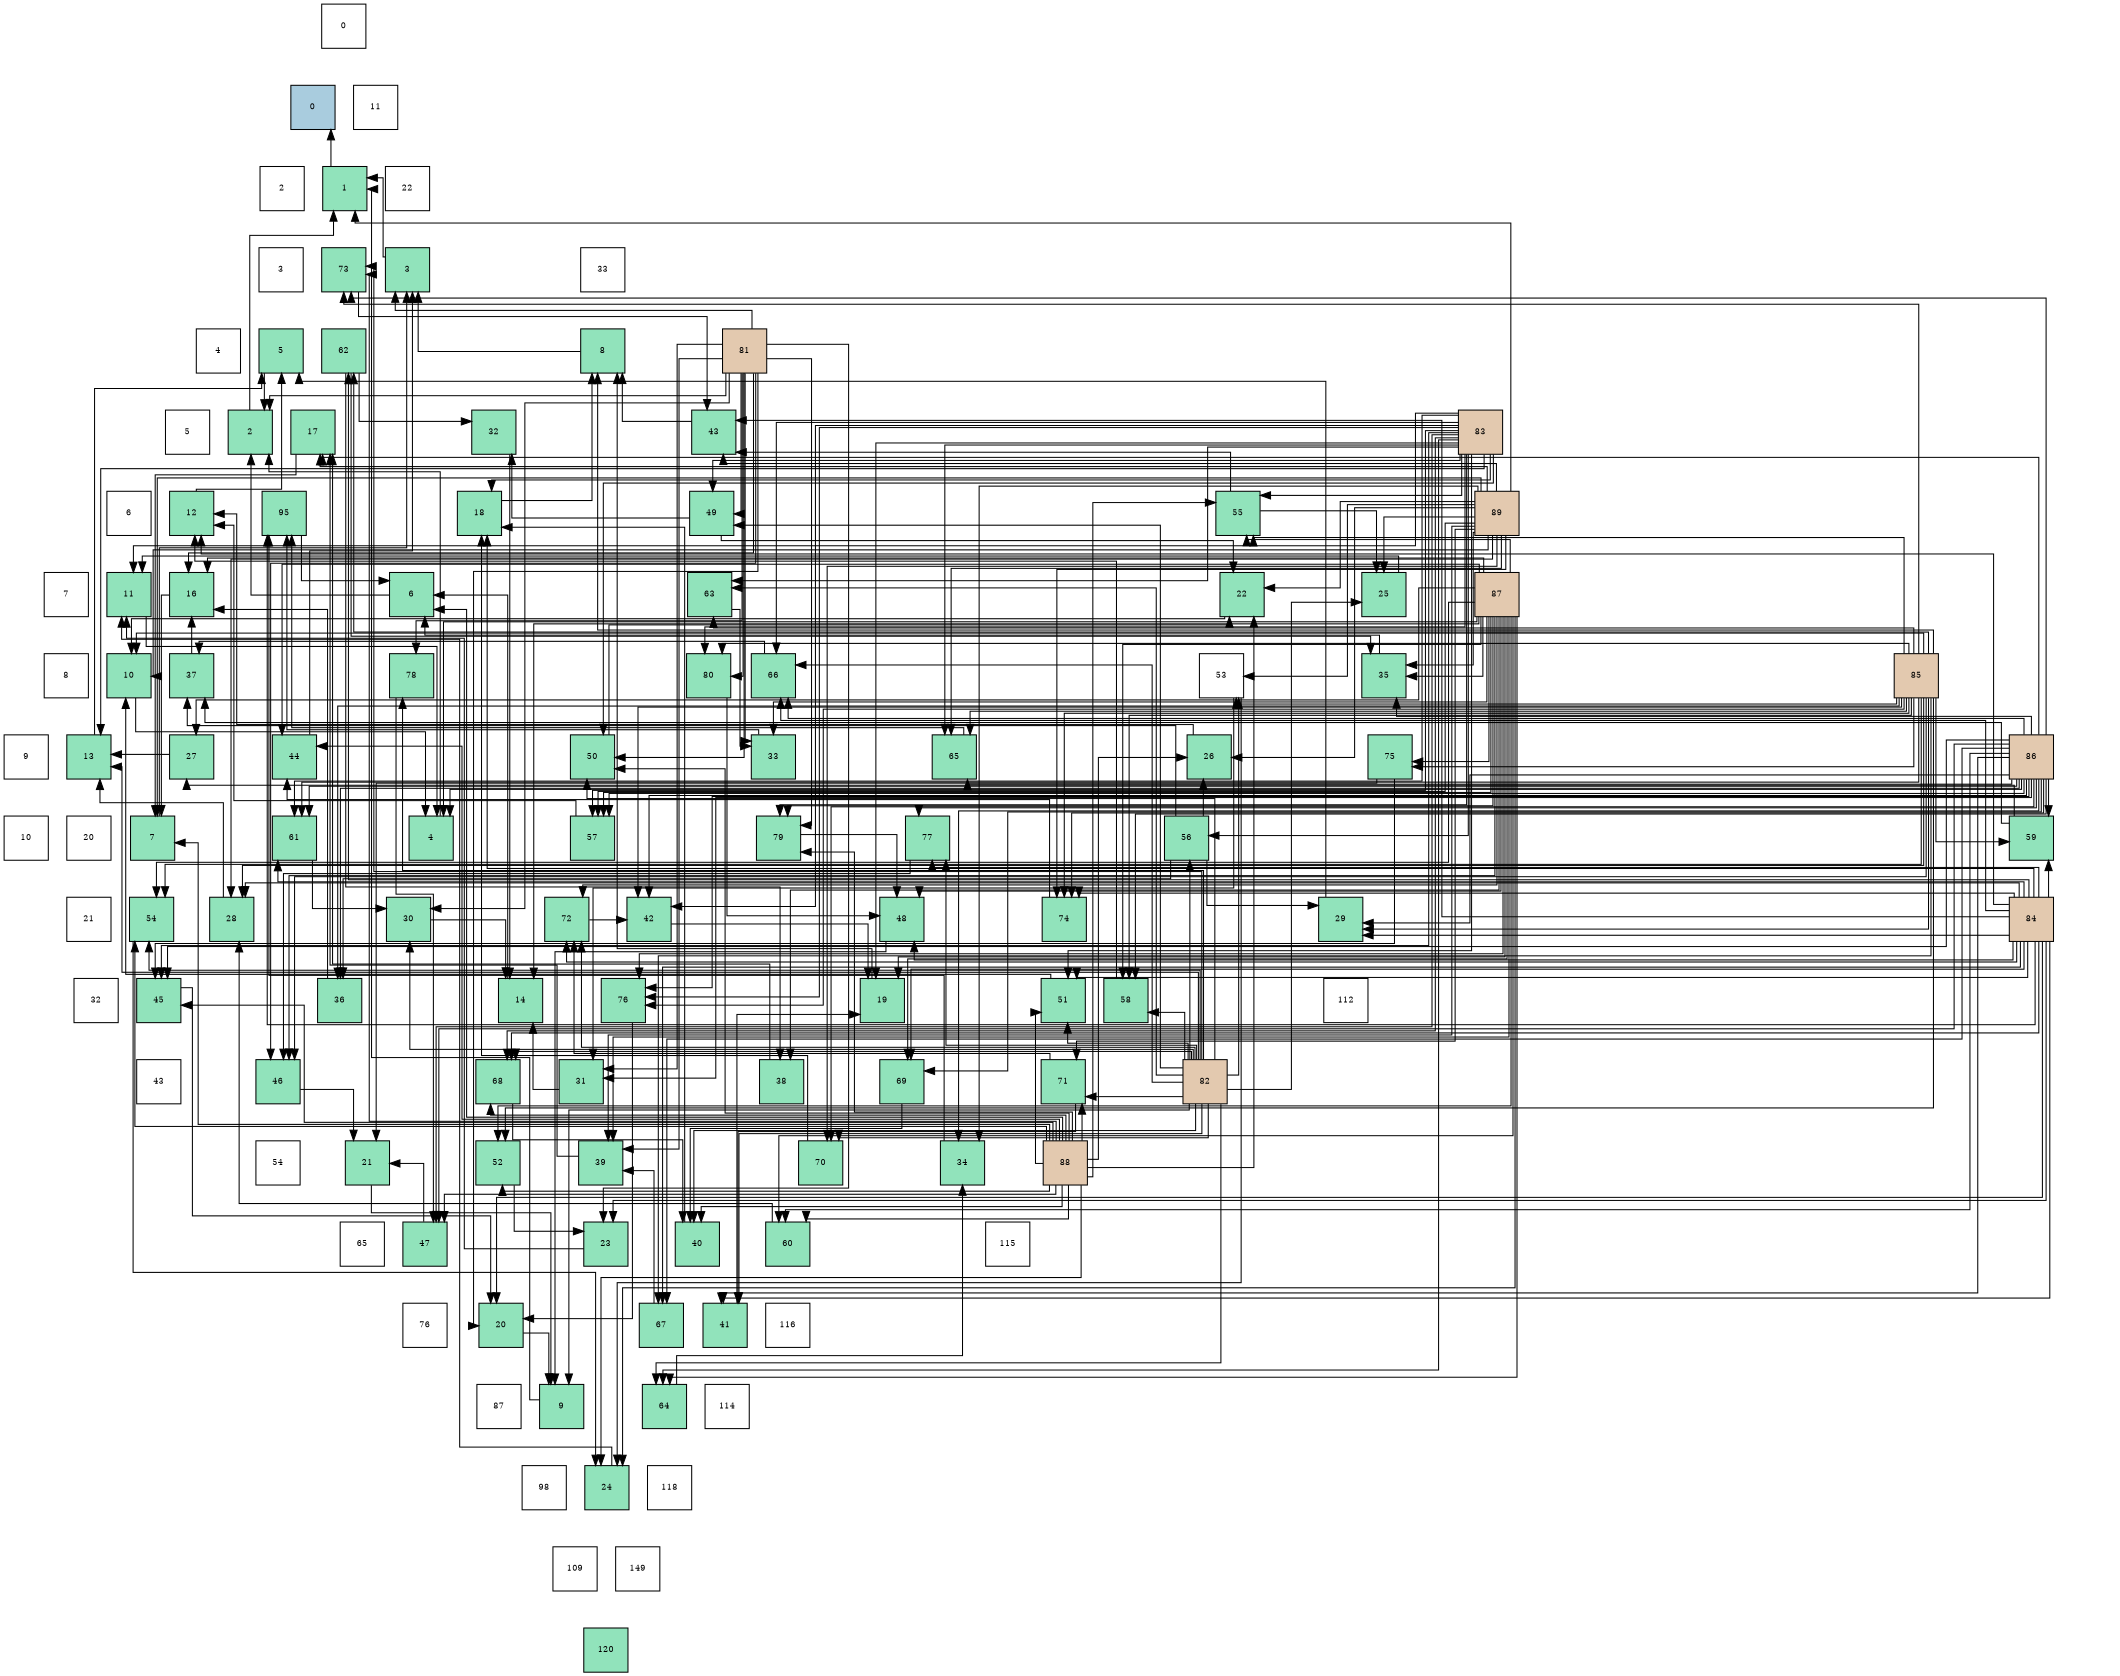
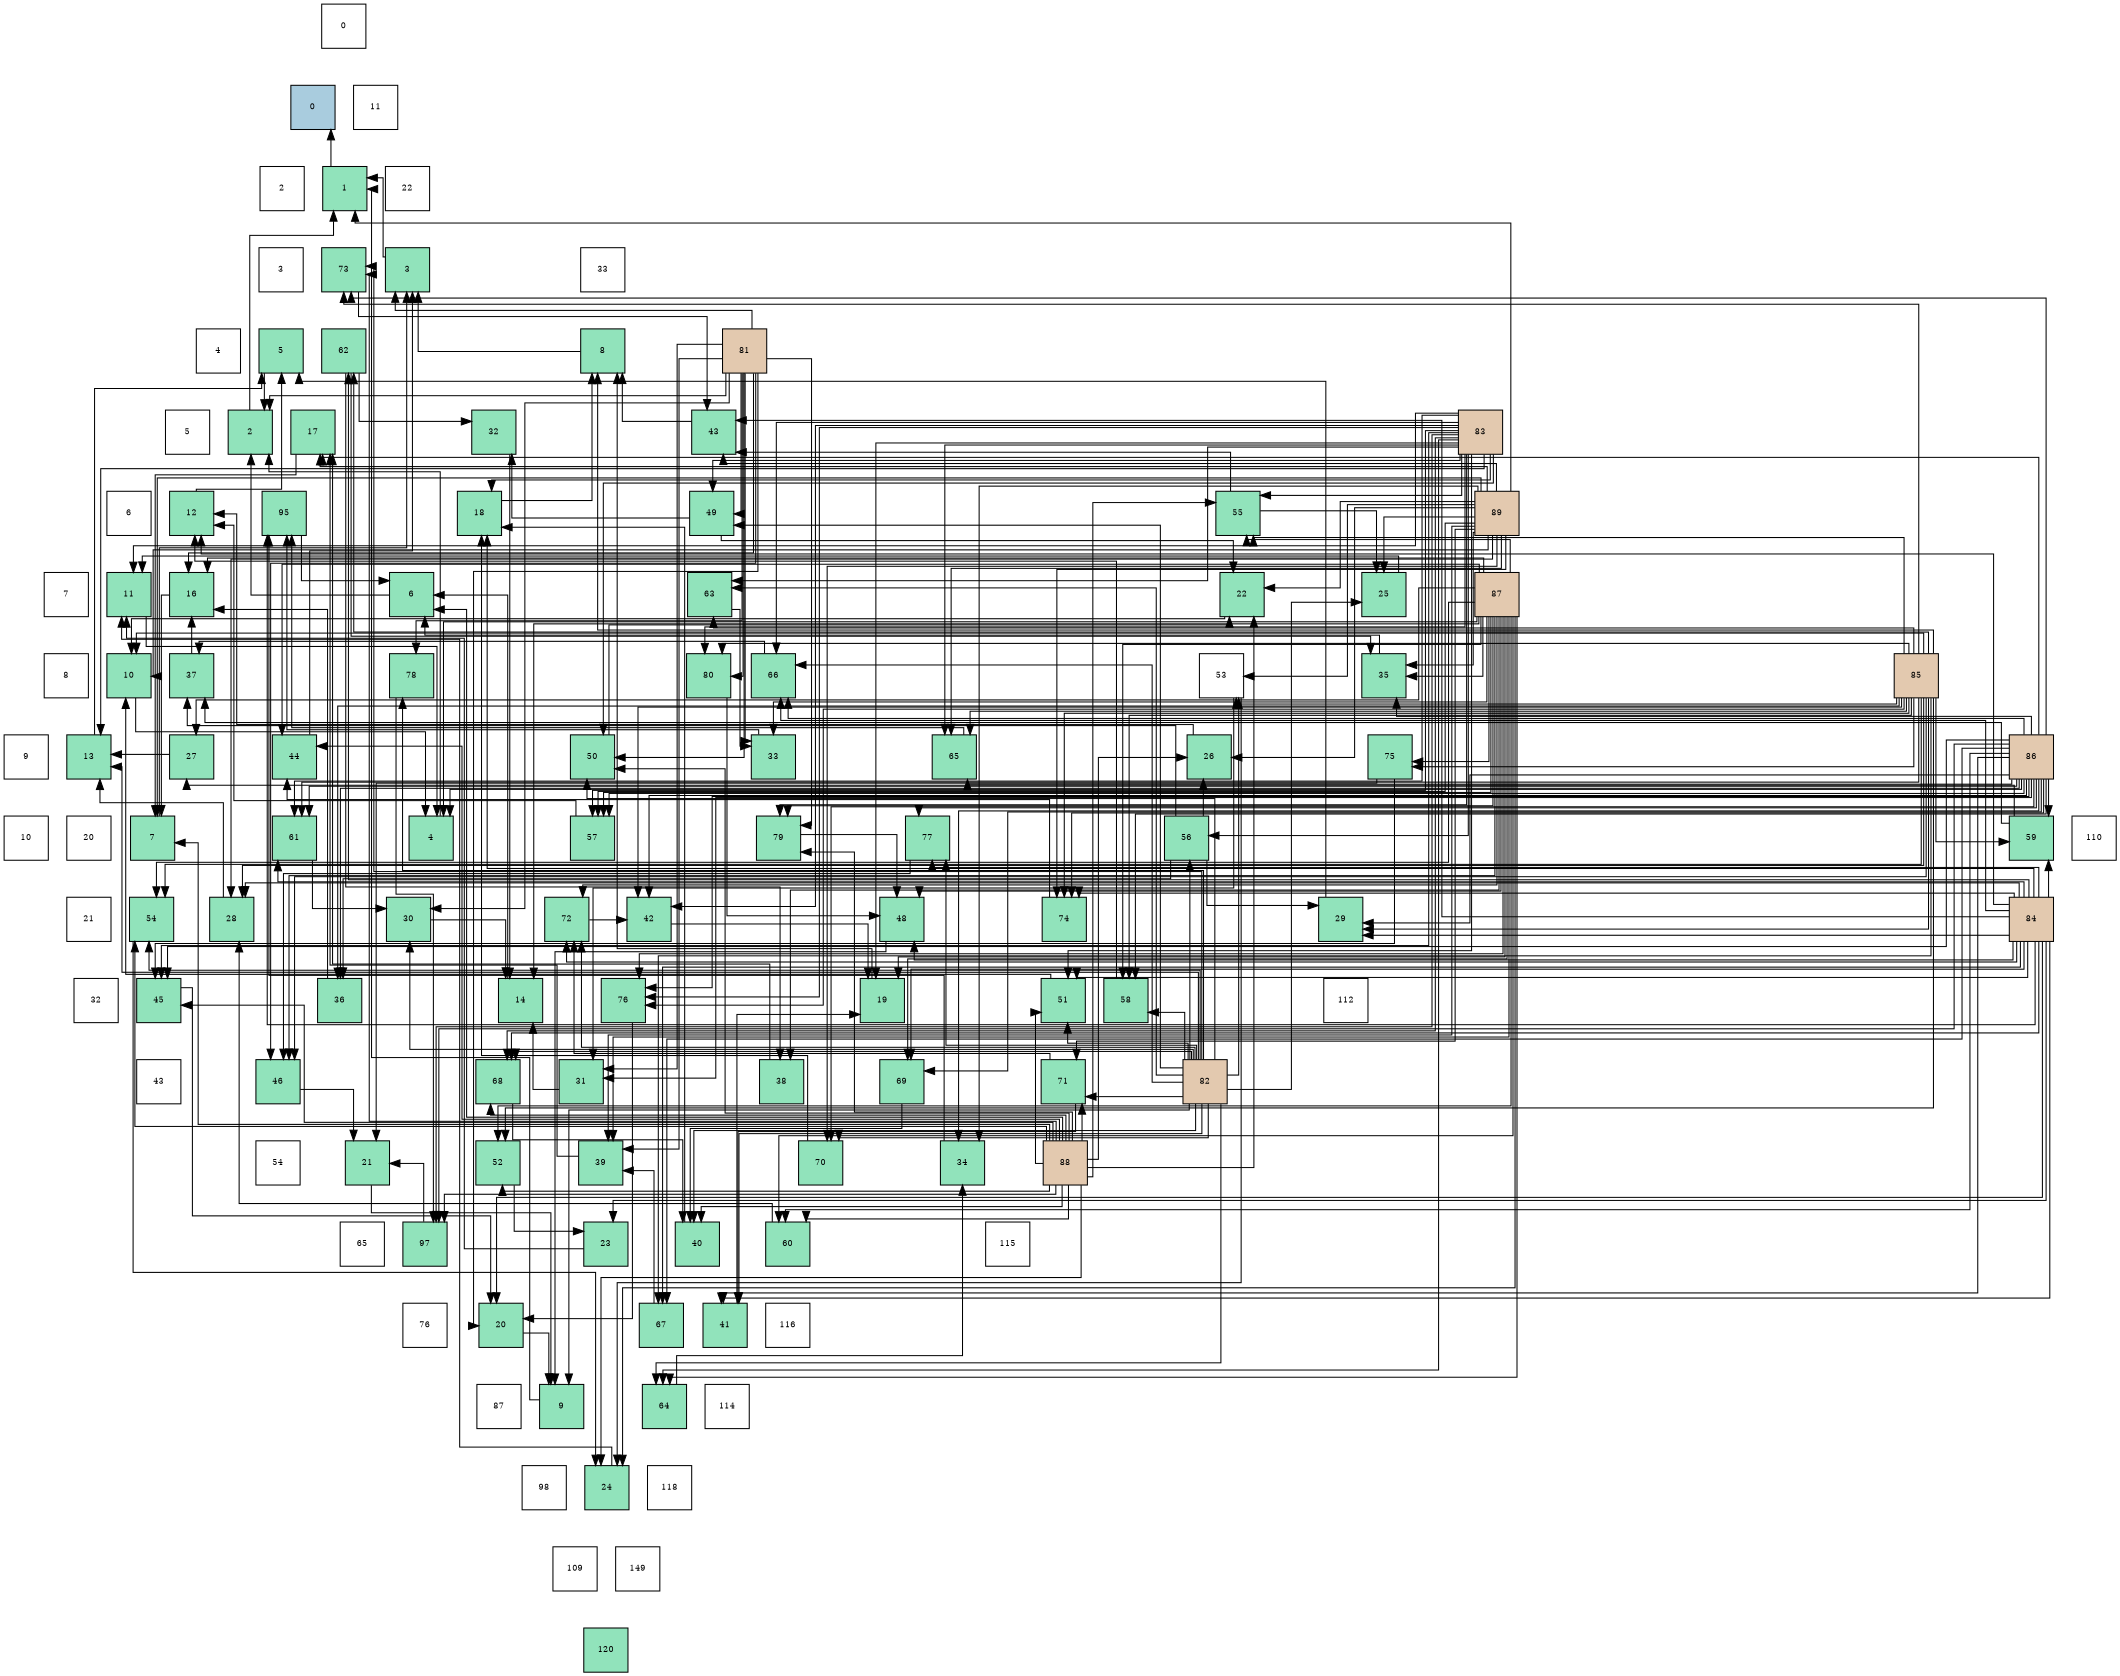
(849, 770) -> none
none -> (2094, 838)
(425, 1244) -> (425, 1244)
